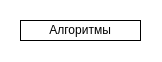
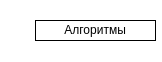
(81, 31) -> (96, 31)
